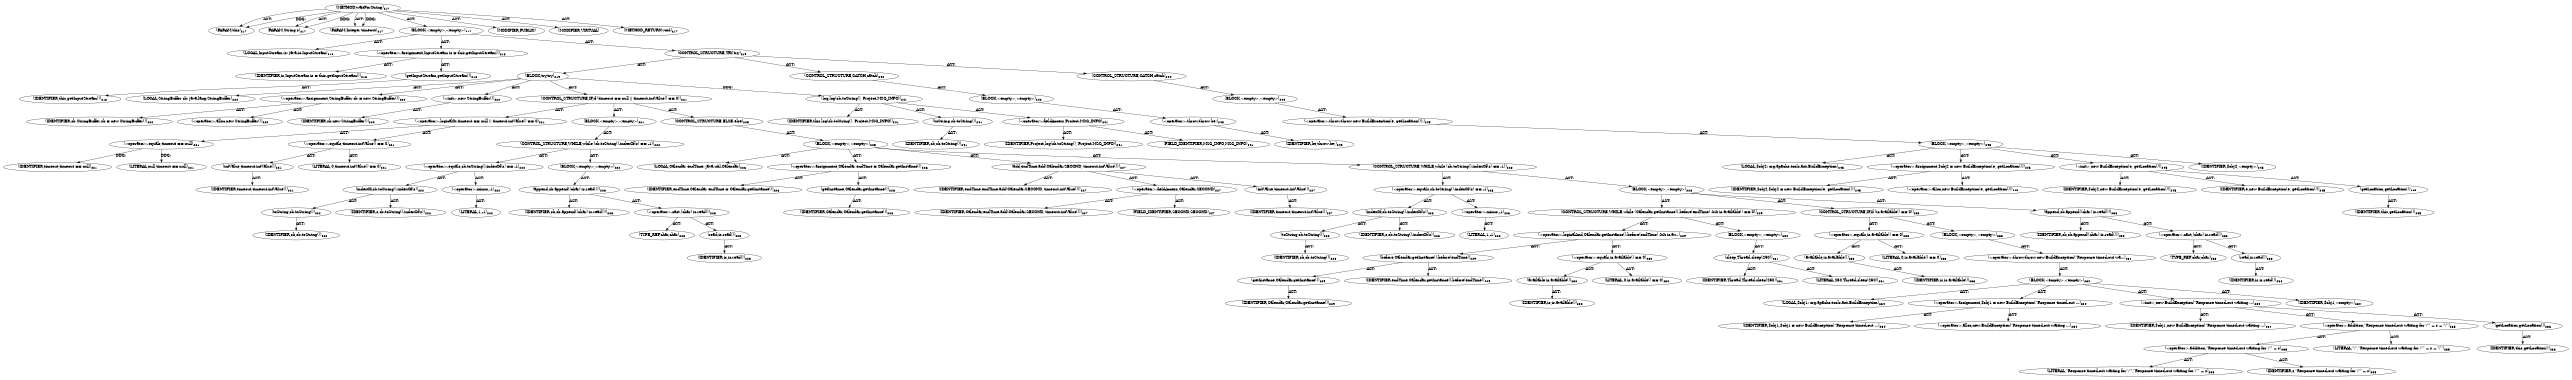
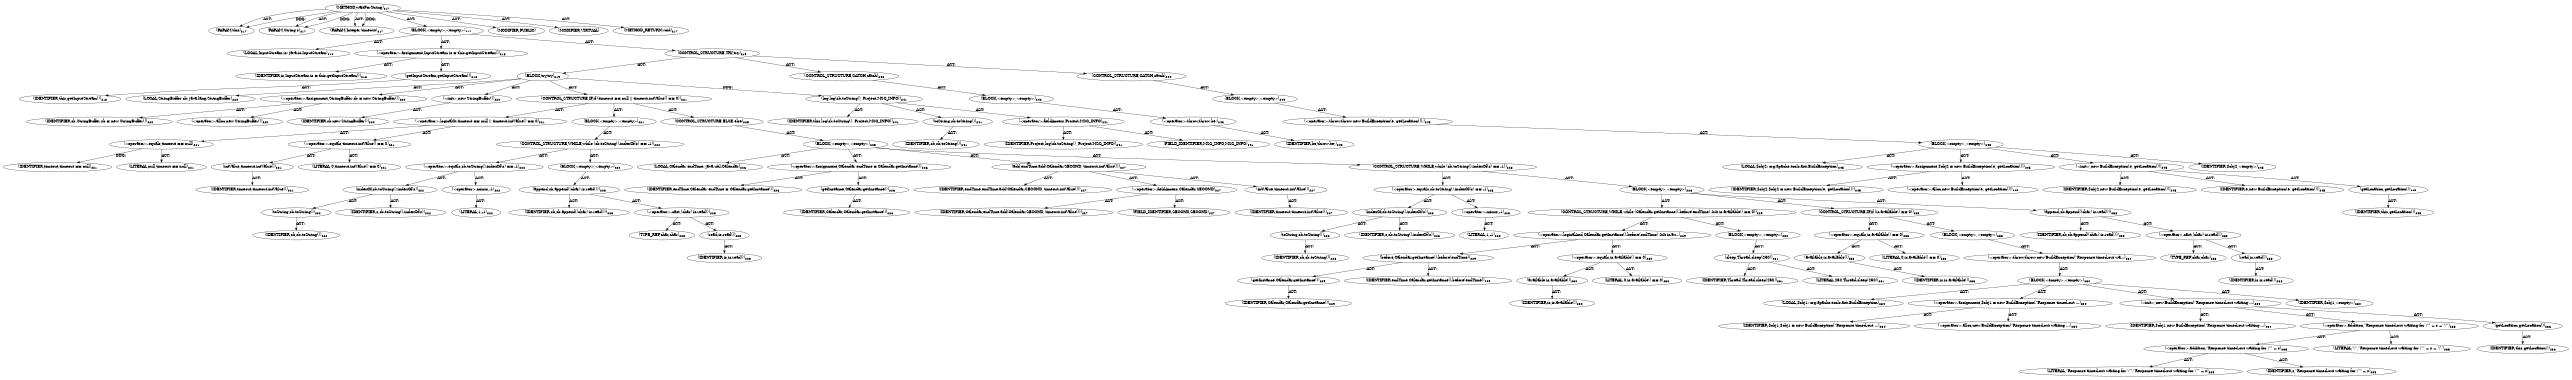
(166, 156) -> (166, 156)
